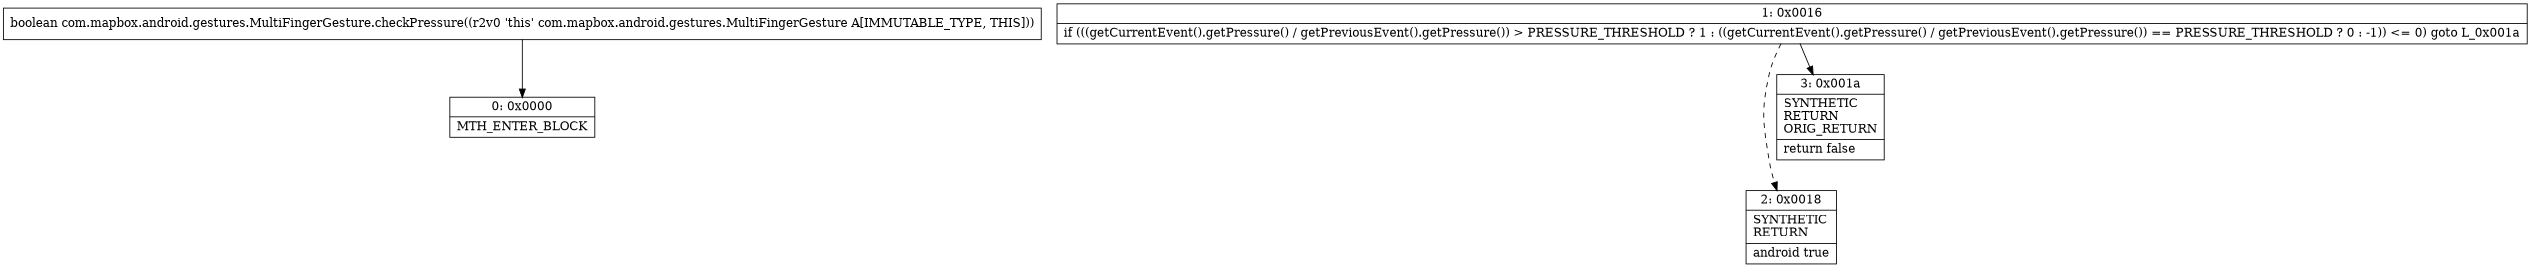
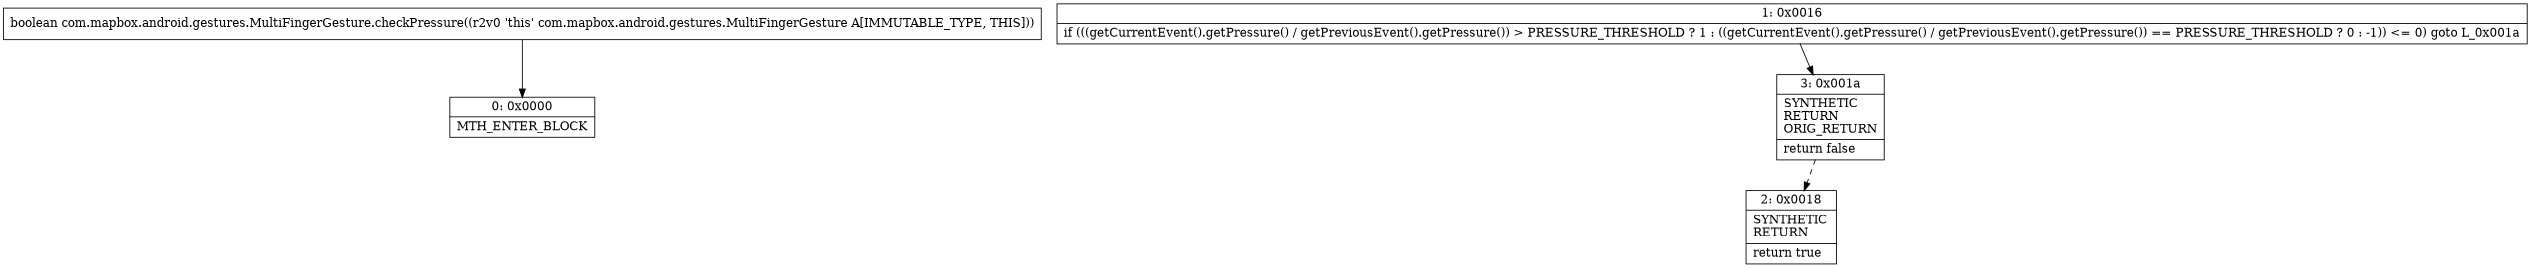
(1764, 112) -> (1811, 171)
(1791, 253) -> (1787, 253)
